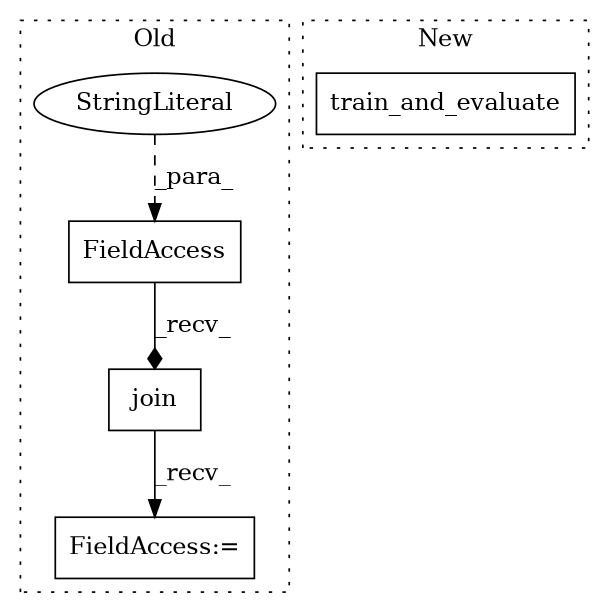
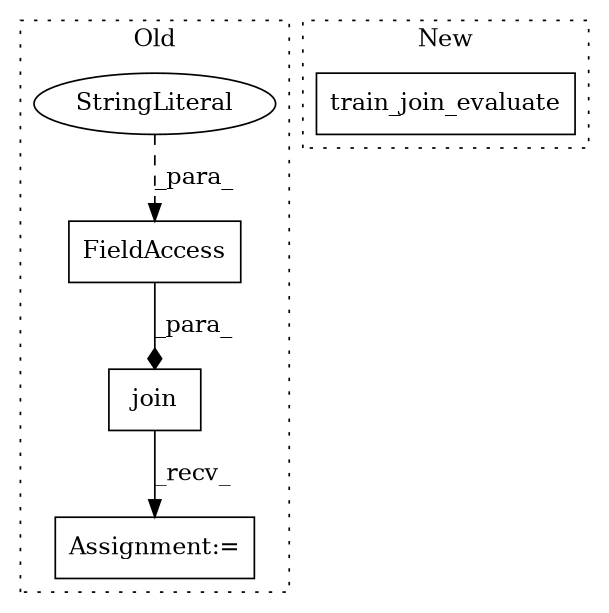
(446, 104) -> (446, 104)
(193, 326) -> (193, 326)
(155, 548) -> (155, 548)
